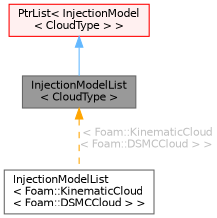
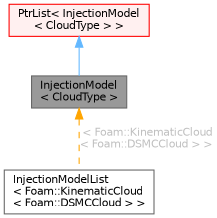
(79, 92) -> (79, 92)
